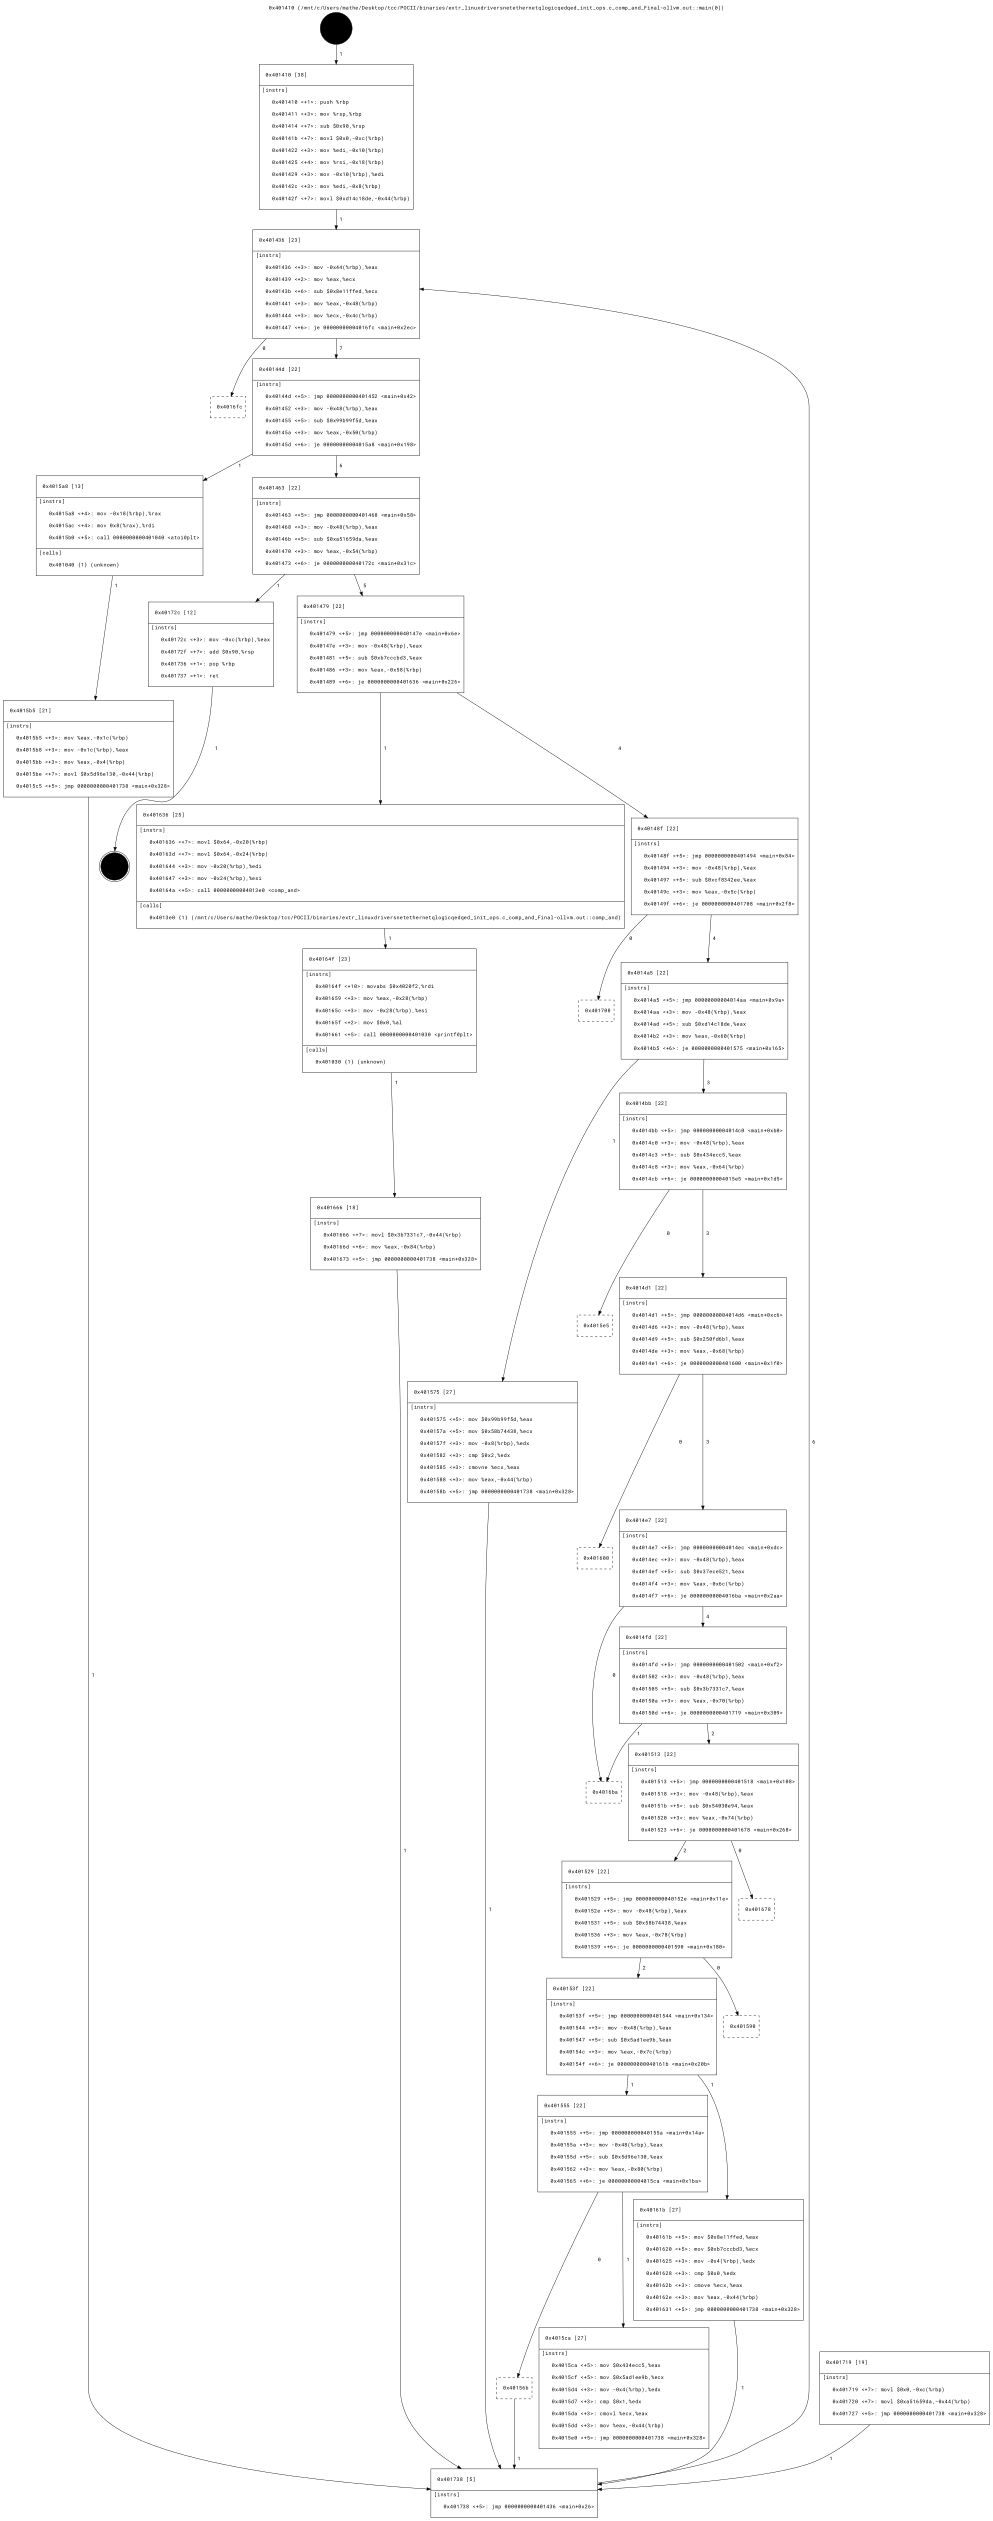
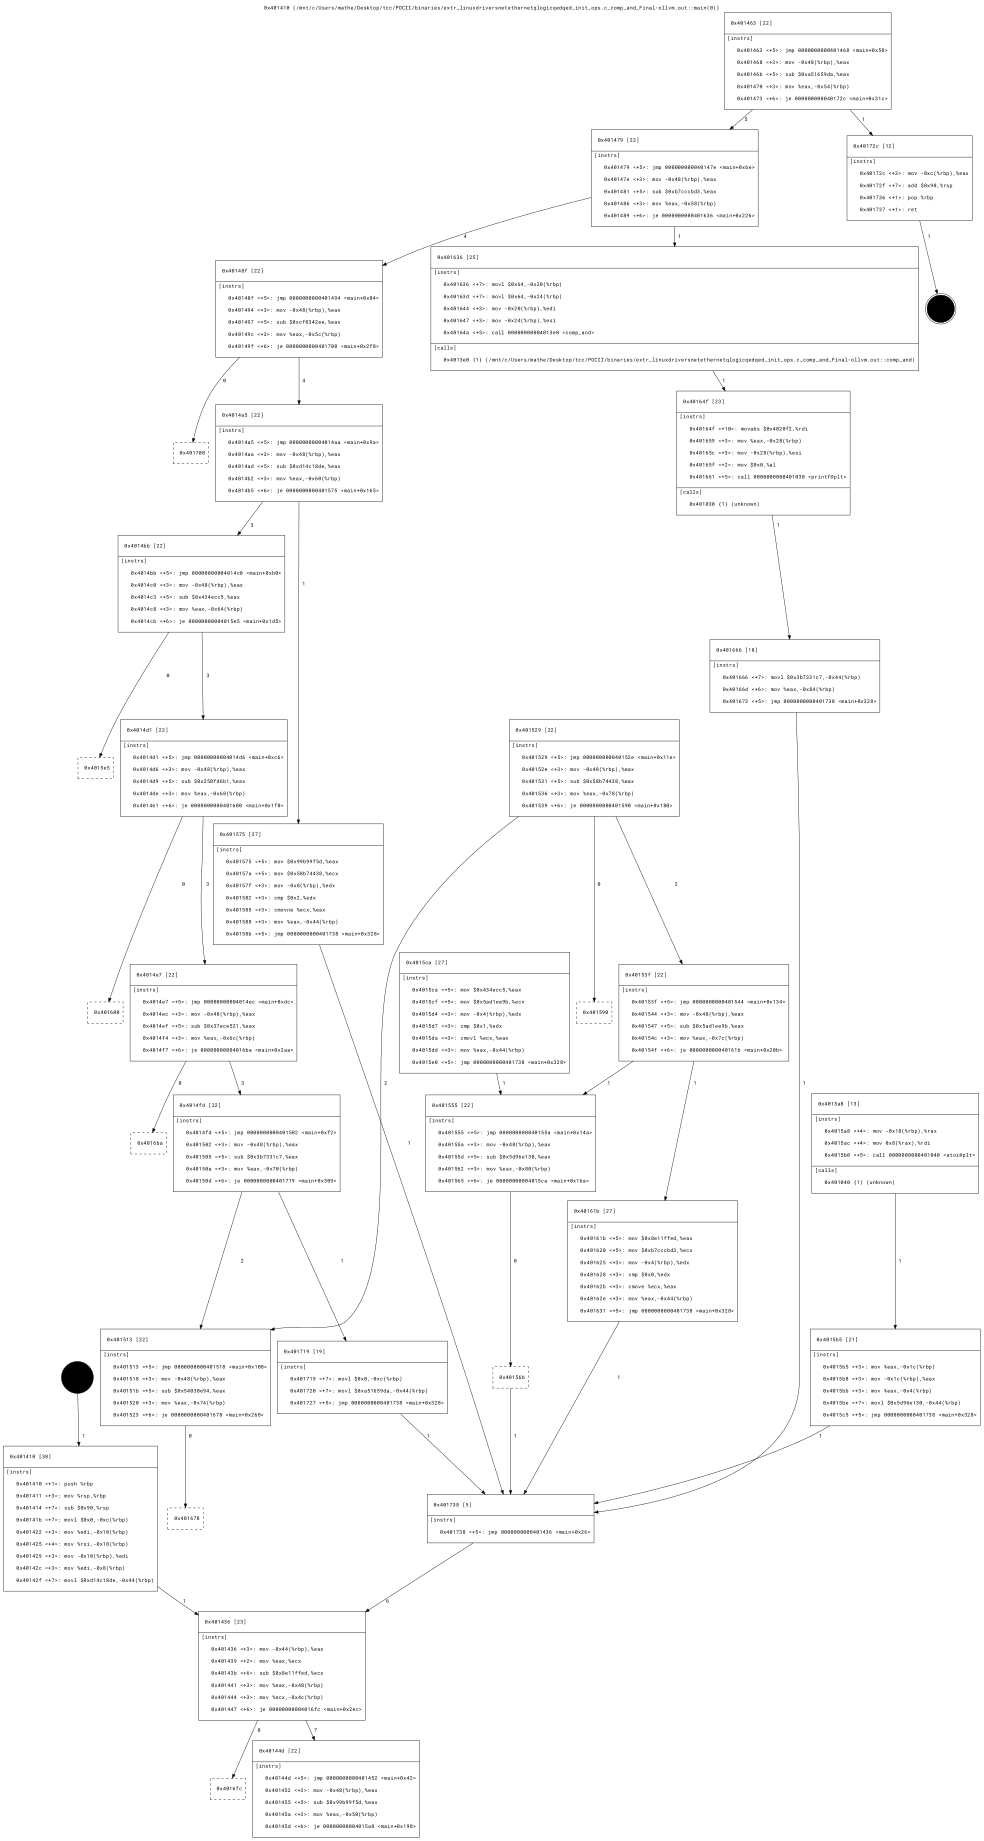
(336, 464) -> none
(230, 466) -> none
(706, 1617) -> (241, 1083)
(622, 1749) -> (311, 1265)
(681, 1849) -> (381, 1084)
(623, 2258) -> (498, 1082)
